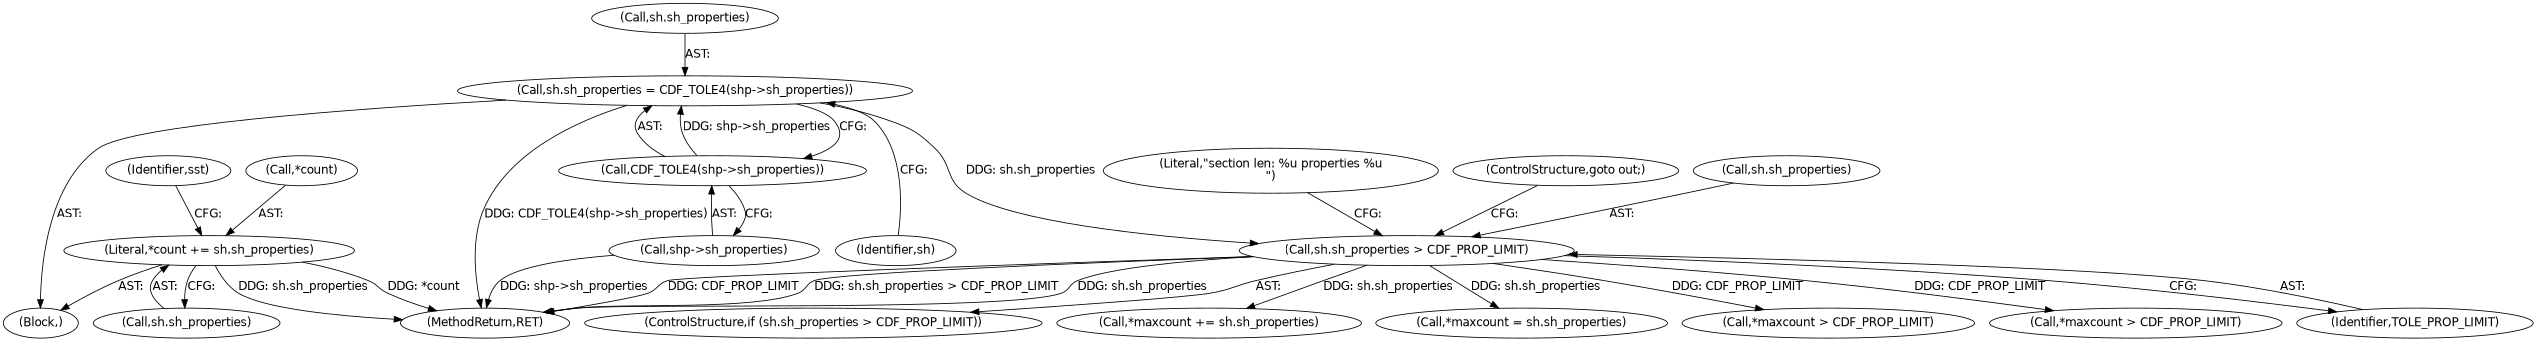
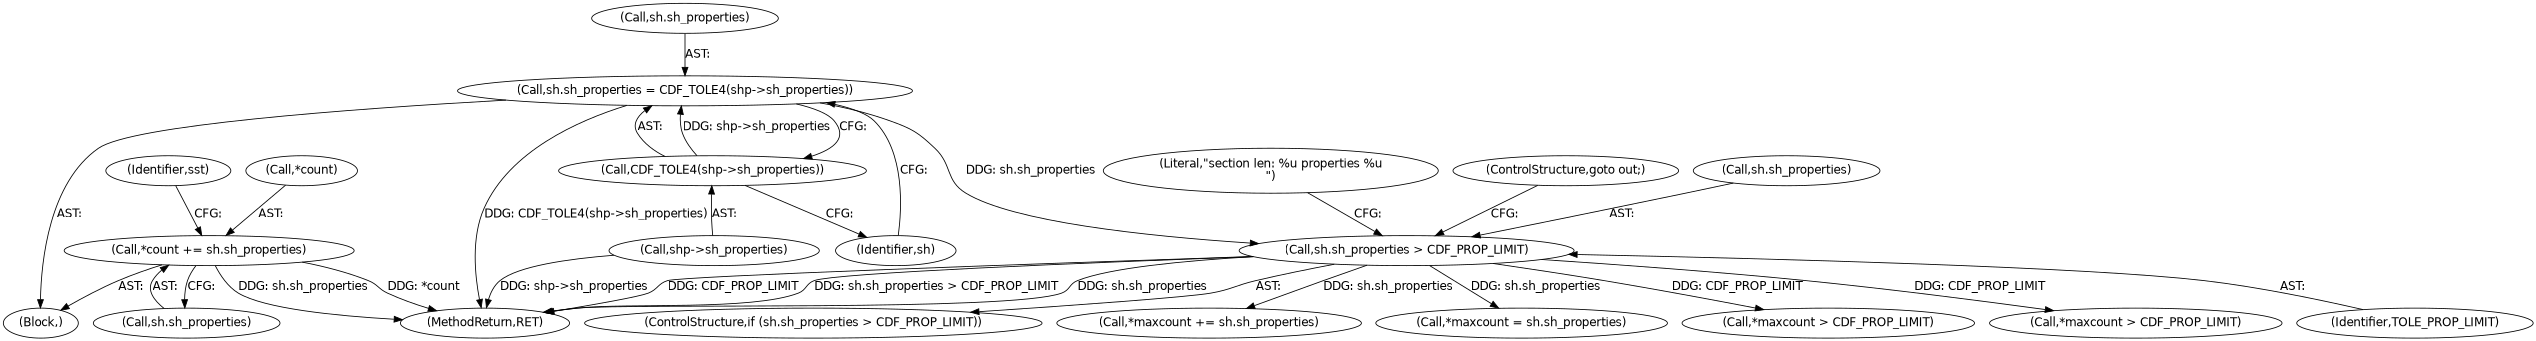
(743, 206) -> (802, 210)
(209, 251) -> (209, 251)
(1947, 273) -> none
